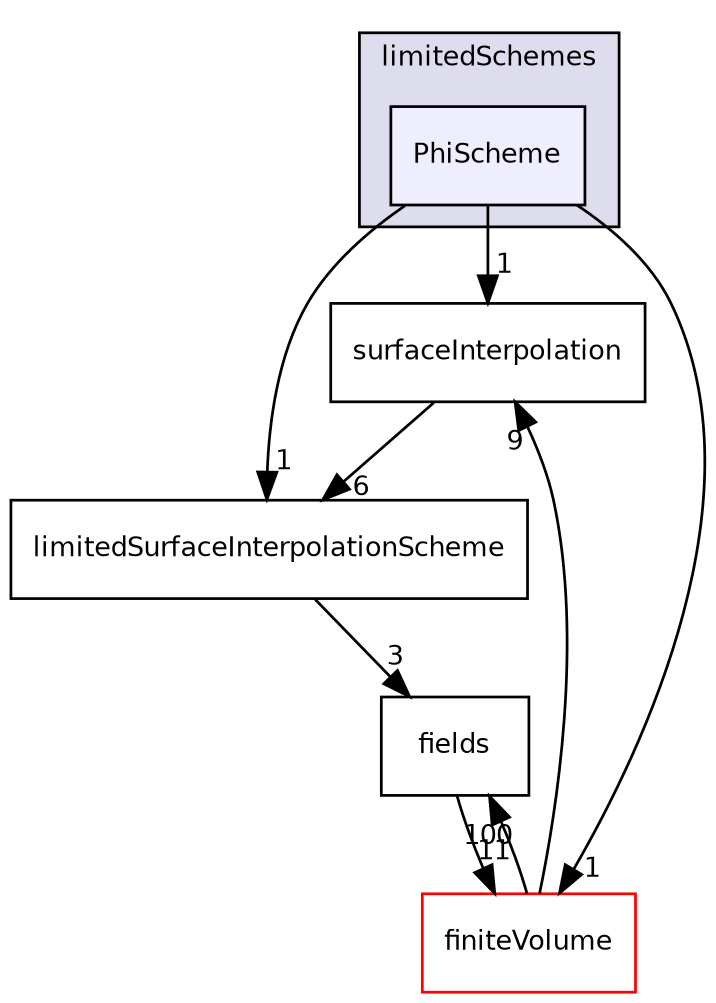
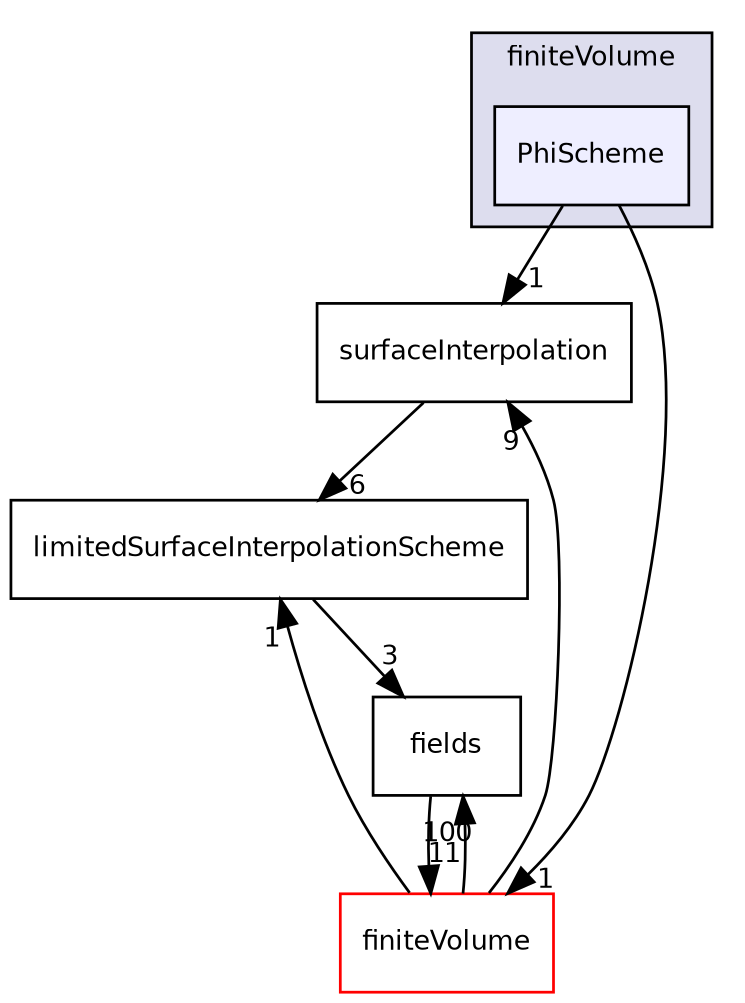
(489, 59) -> (592, 59)
(299, 319) -> (335, 766)
